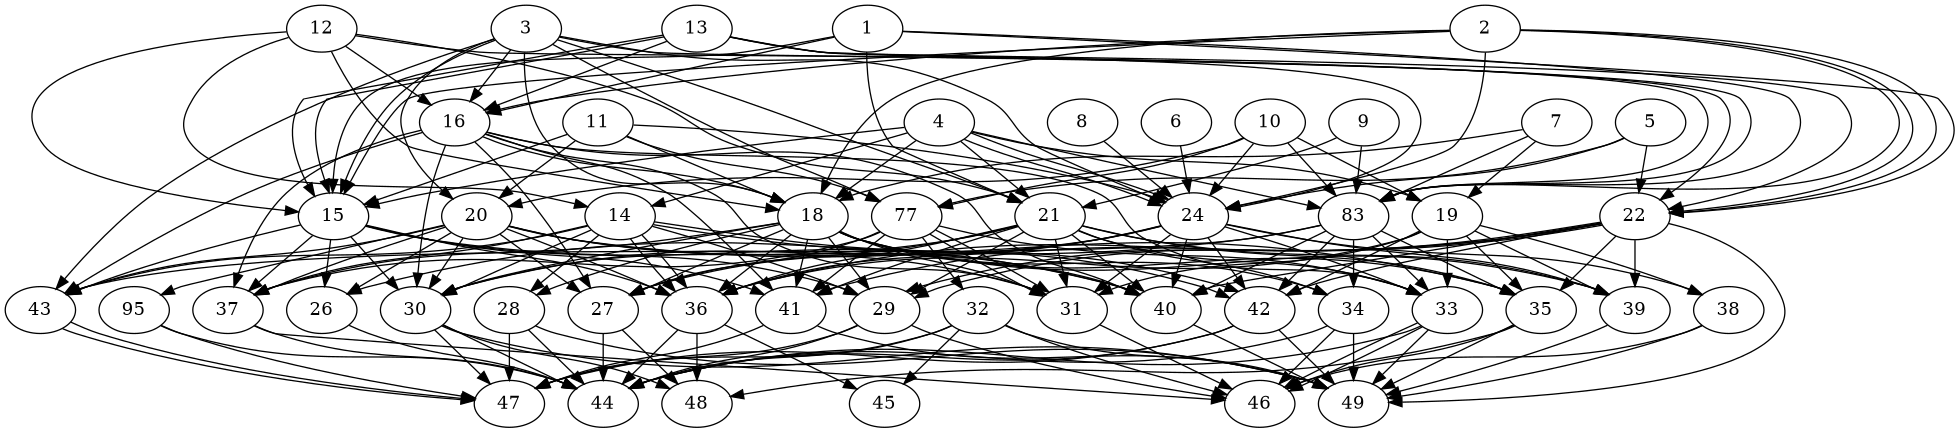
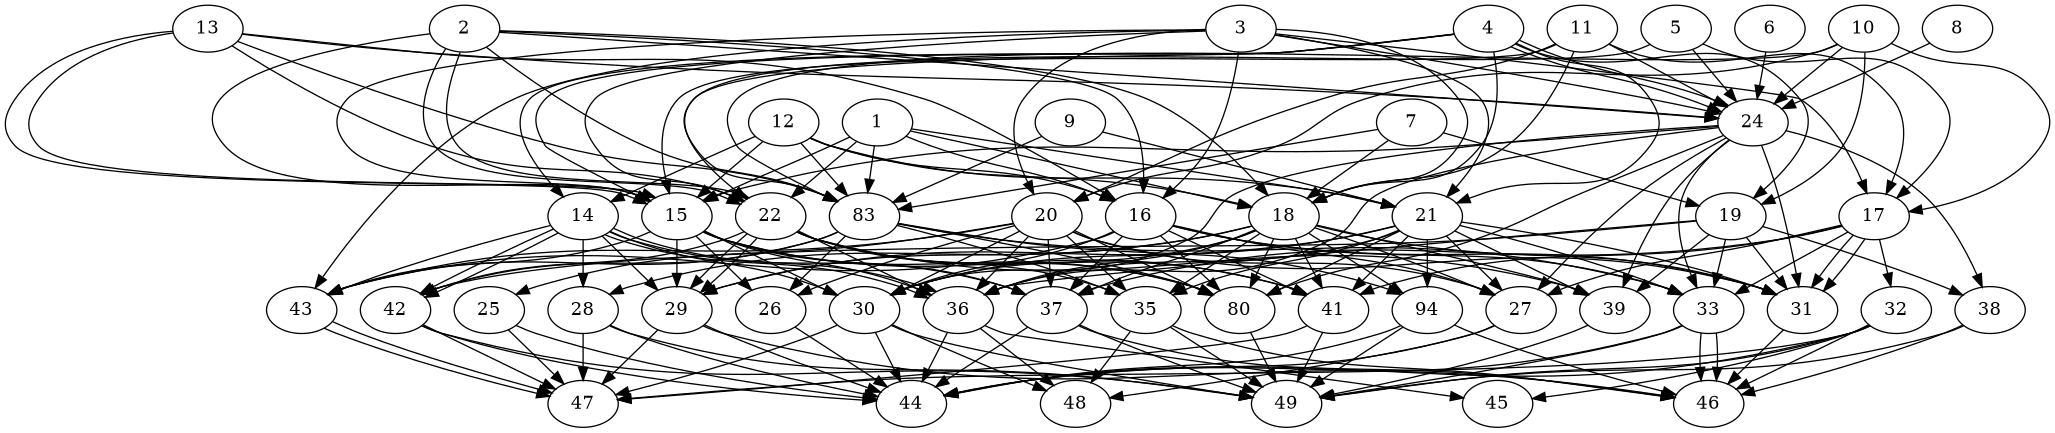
(627, 169) -> (1083, 169)
(907, 216) -> (1874, 216)
(1223, 258) -> (1316, 151)
(1489, 258) -> none
(134, 310) -> (489, 310)
(1166, 310) -> (1240, 310)
(1354, 310) -> (1427, 310)
(1682, 375) -> (1161, 358)
